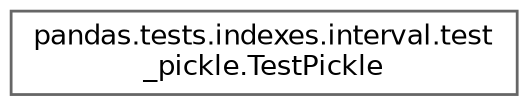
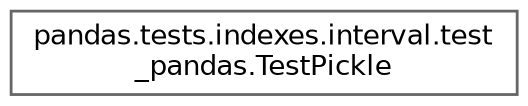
(264, 53) -> (264, 53)
